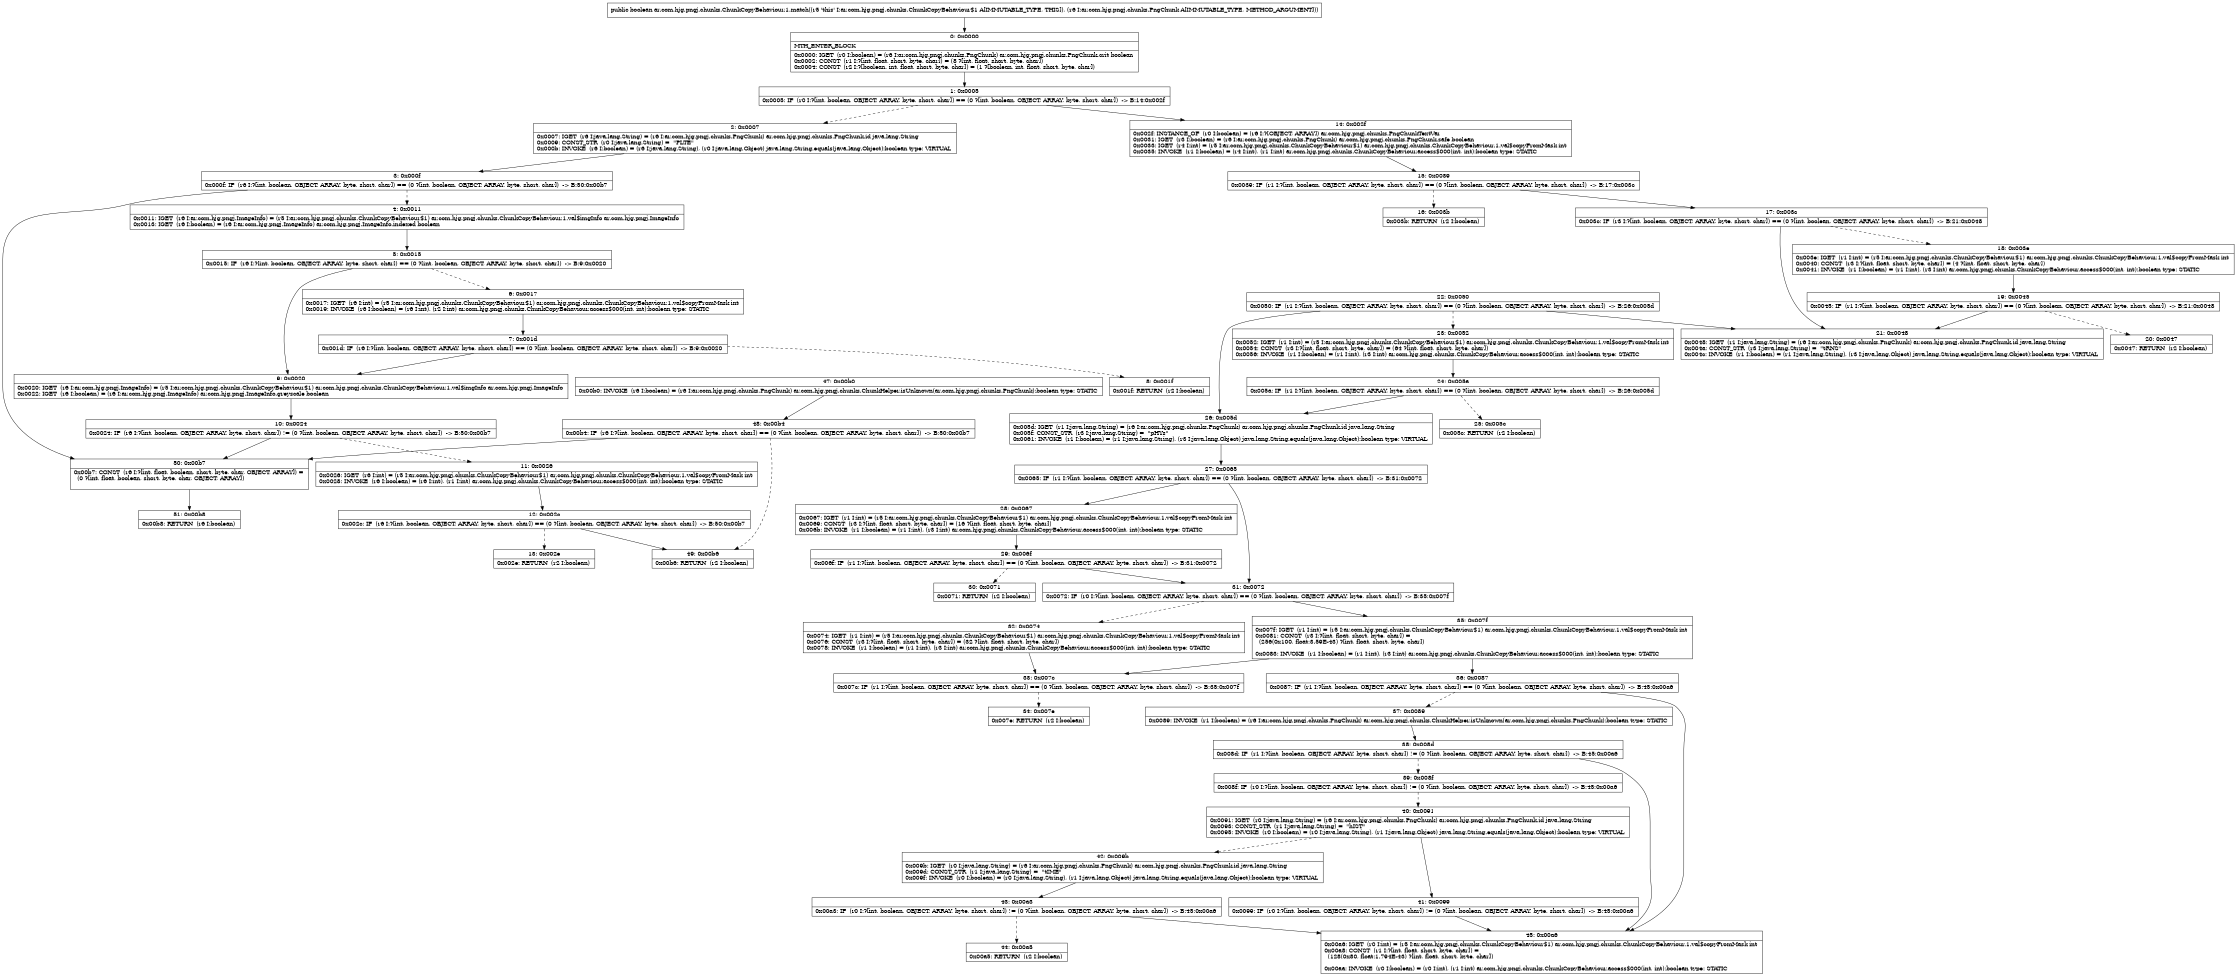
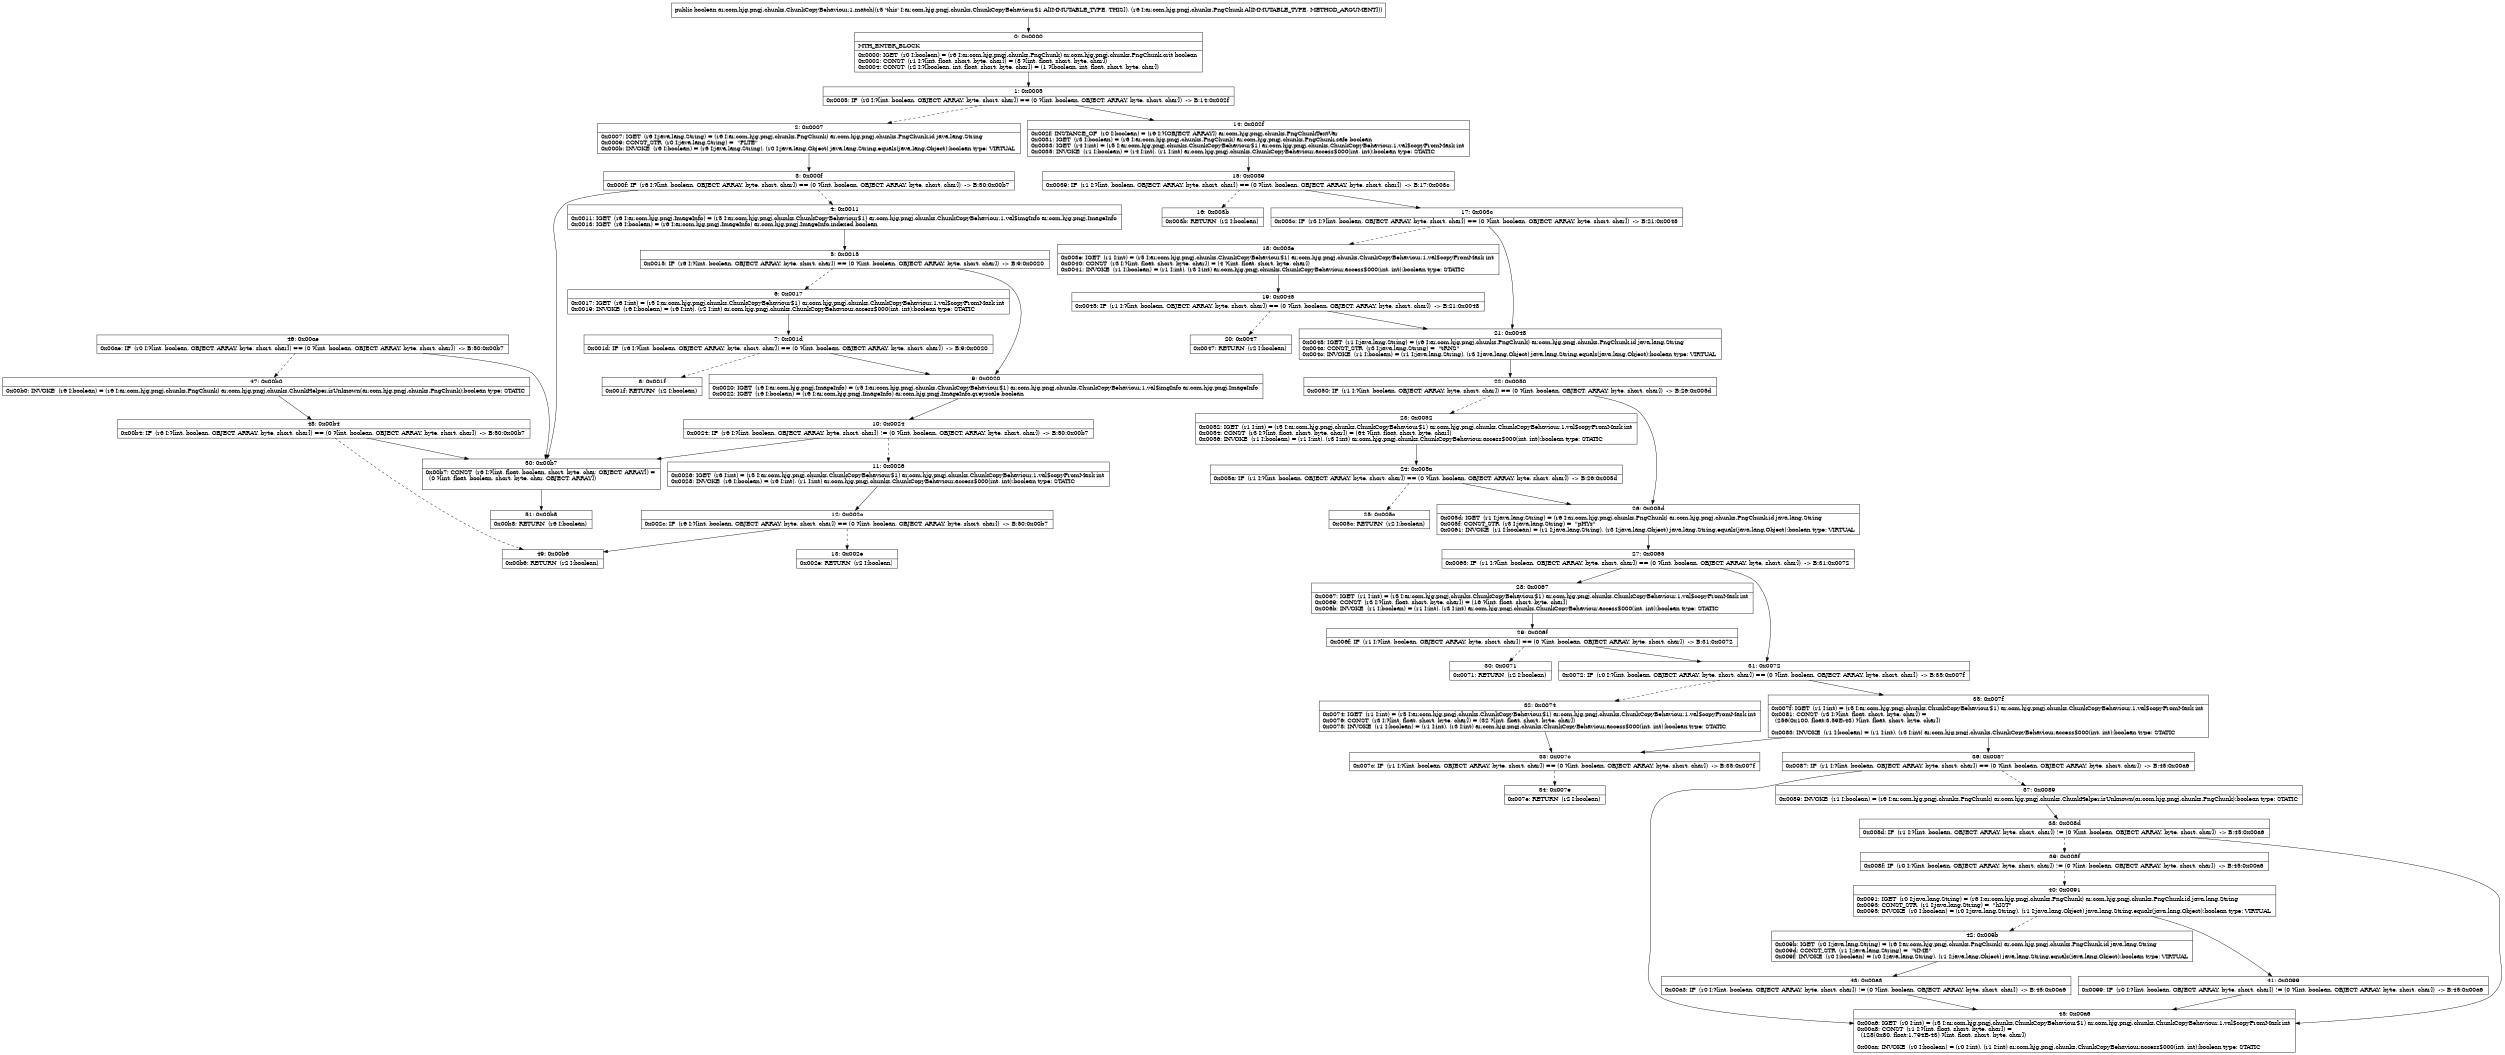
(1639, 320) -> (1510, 366)
none -> (303, 344)
(1017, 952) -> none
